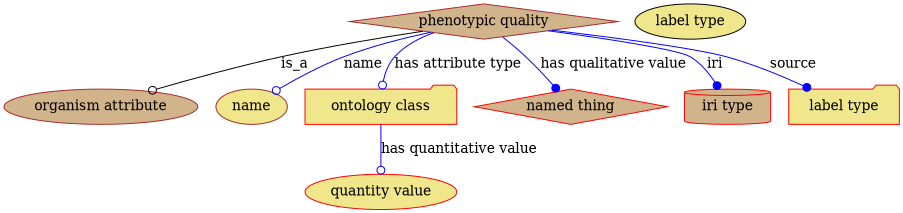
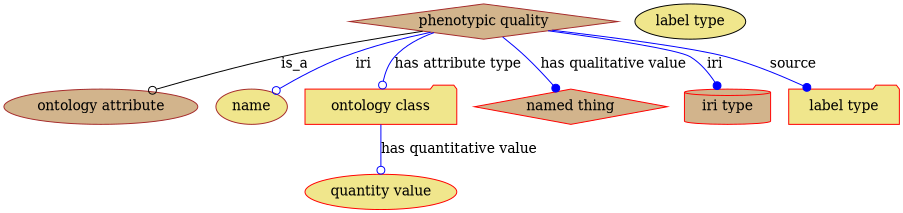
(363, 64) -> (363, 64)
(101, 107) -> (101, 107)
